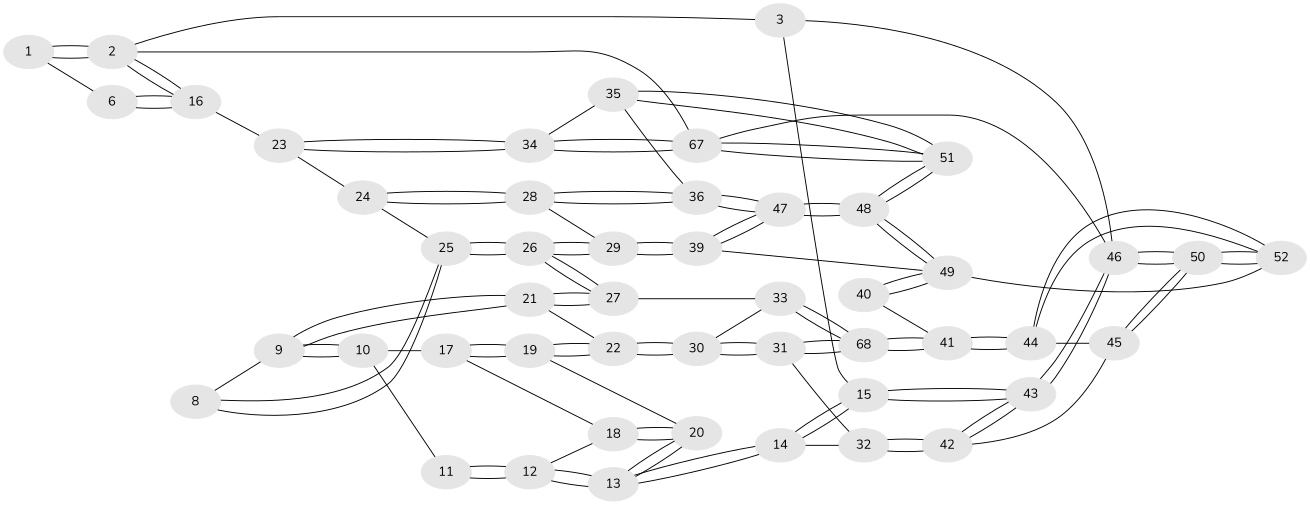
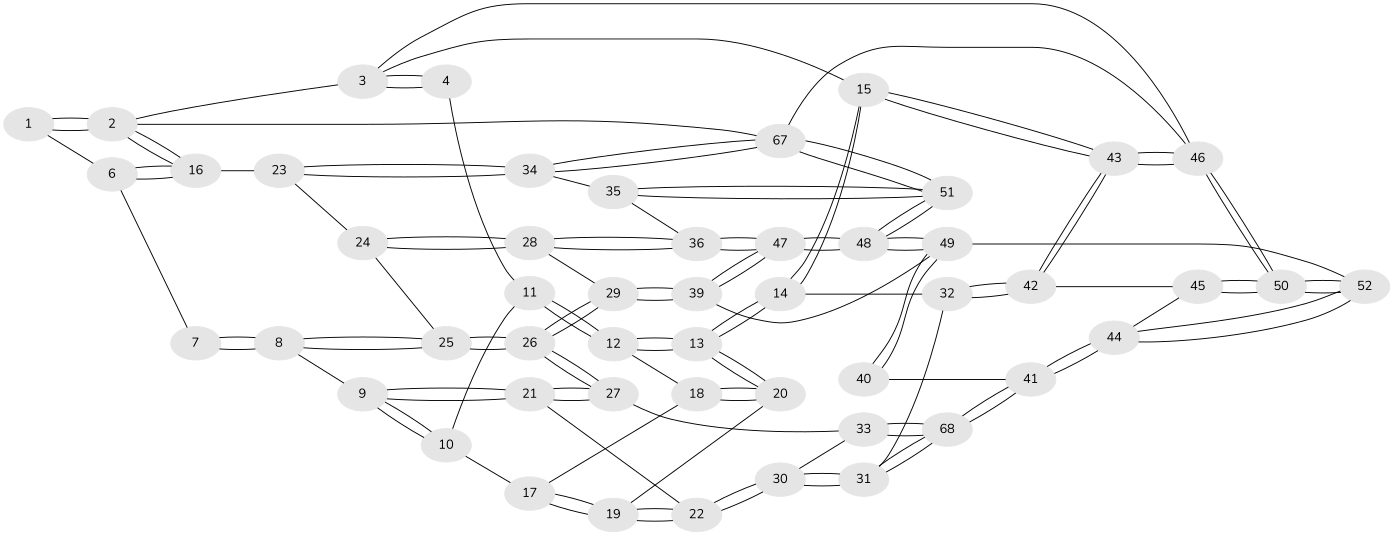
none -> (446, 82)
none -> (196, 343)
